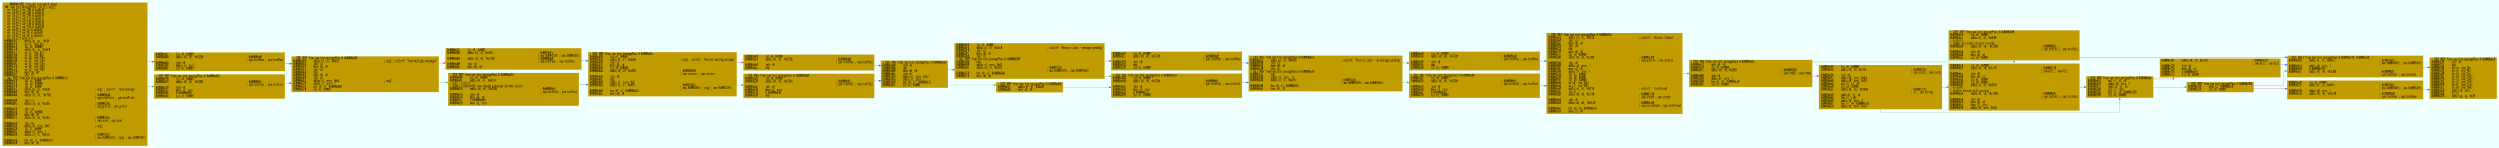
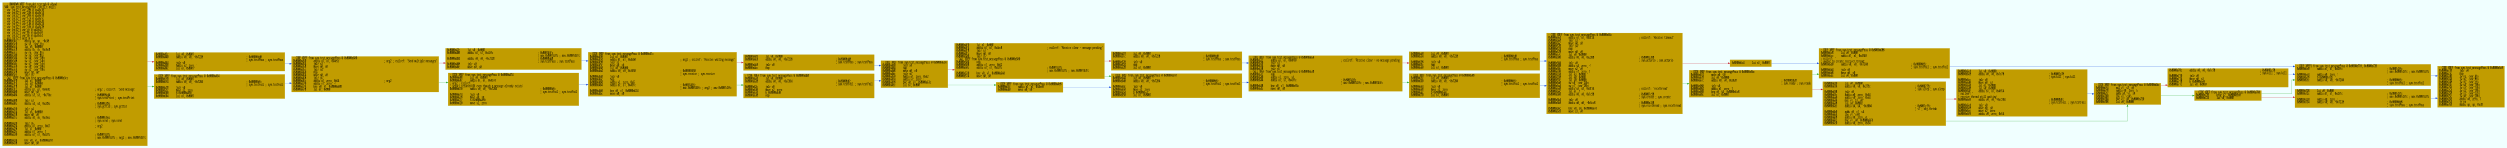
none -> (1751, 63)
